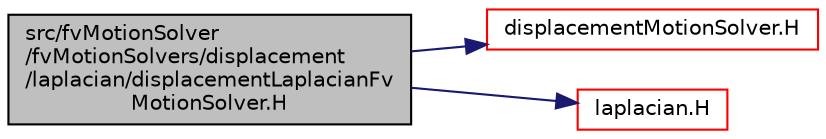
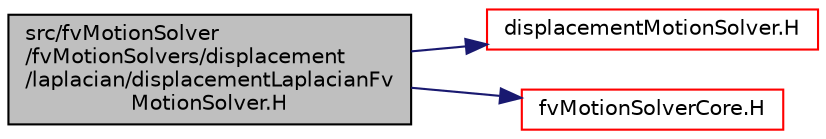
(653, 110) -> (653, 110)
